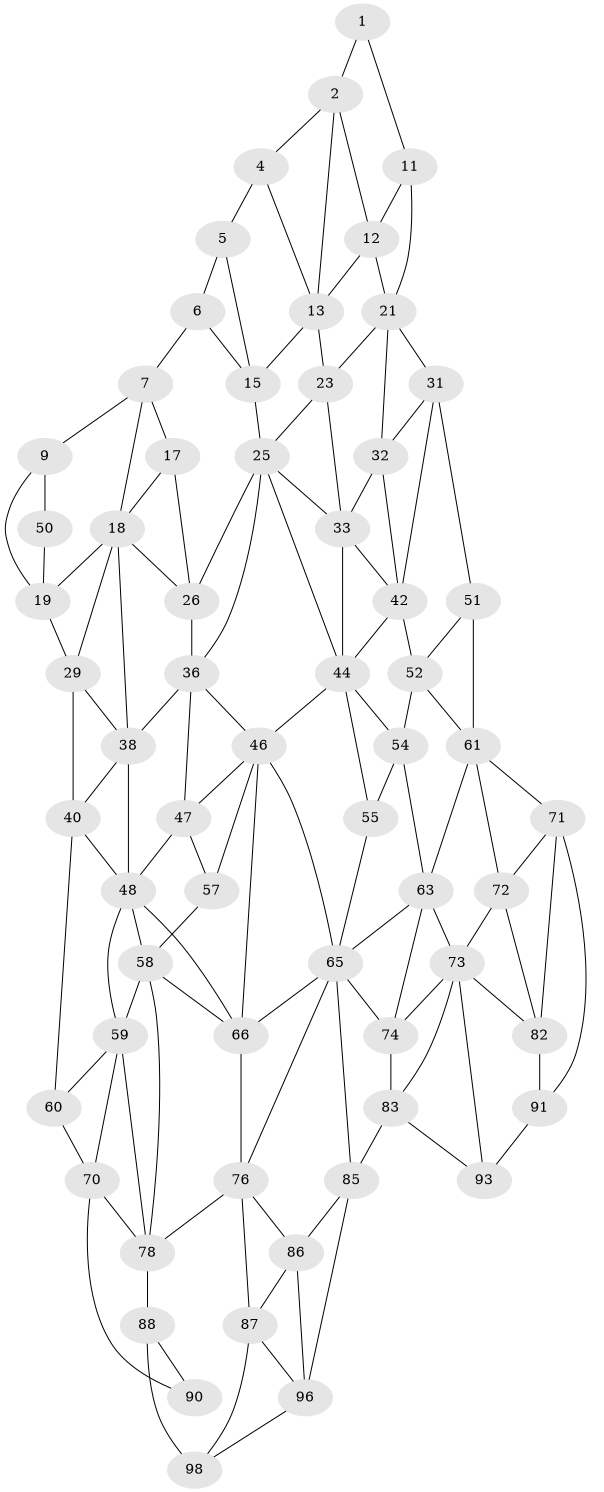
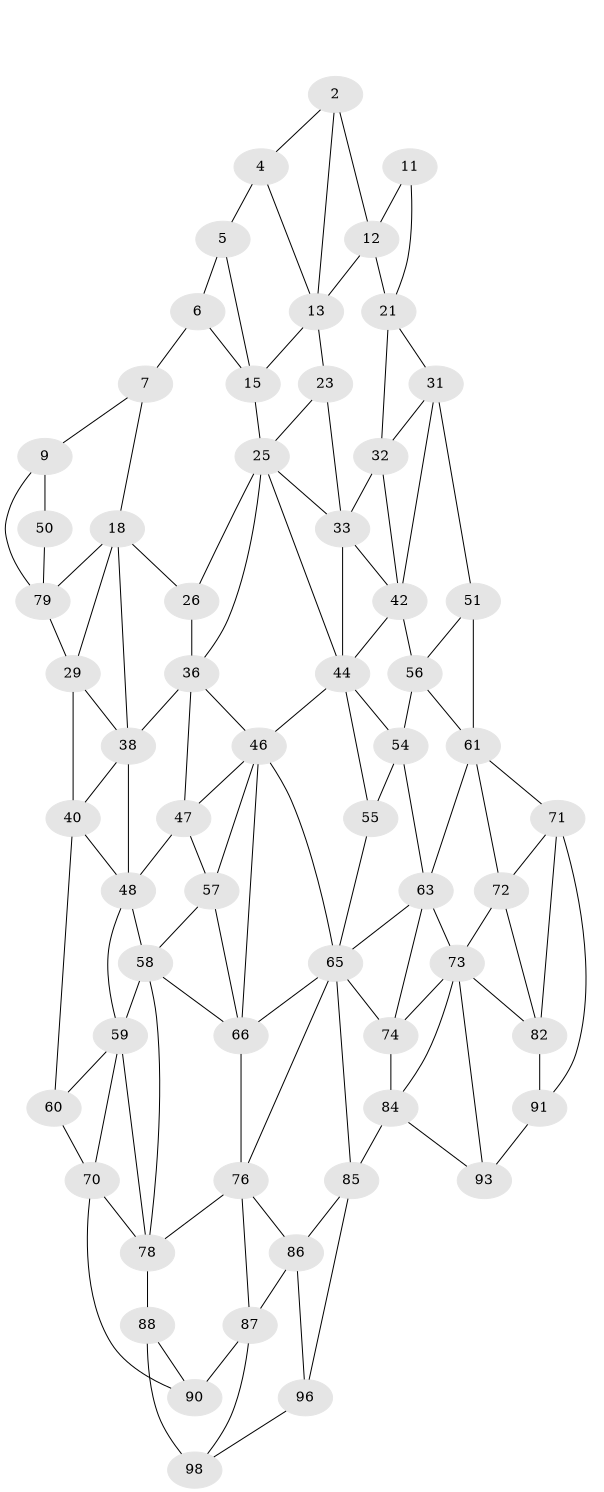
(363, 22) -> none
(357, 348) -> none
(173, 457) -> none
(43, 601) -> (43, 601)
(415, 674) -> (415, 674)
(192, 959) -> (226, 963)
(391, 1108) -> (391, 1108)
(278, 1362) -> (222, 1362)
